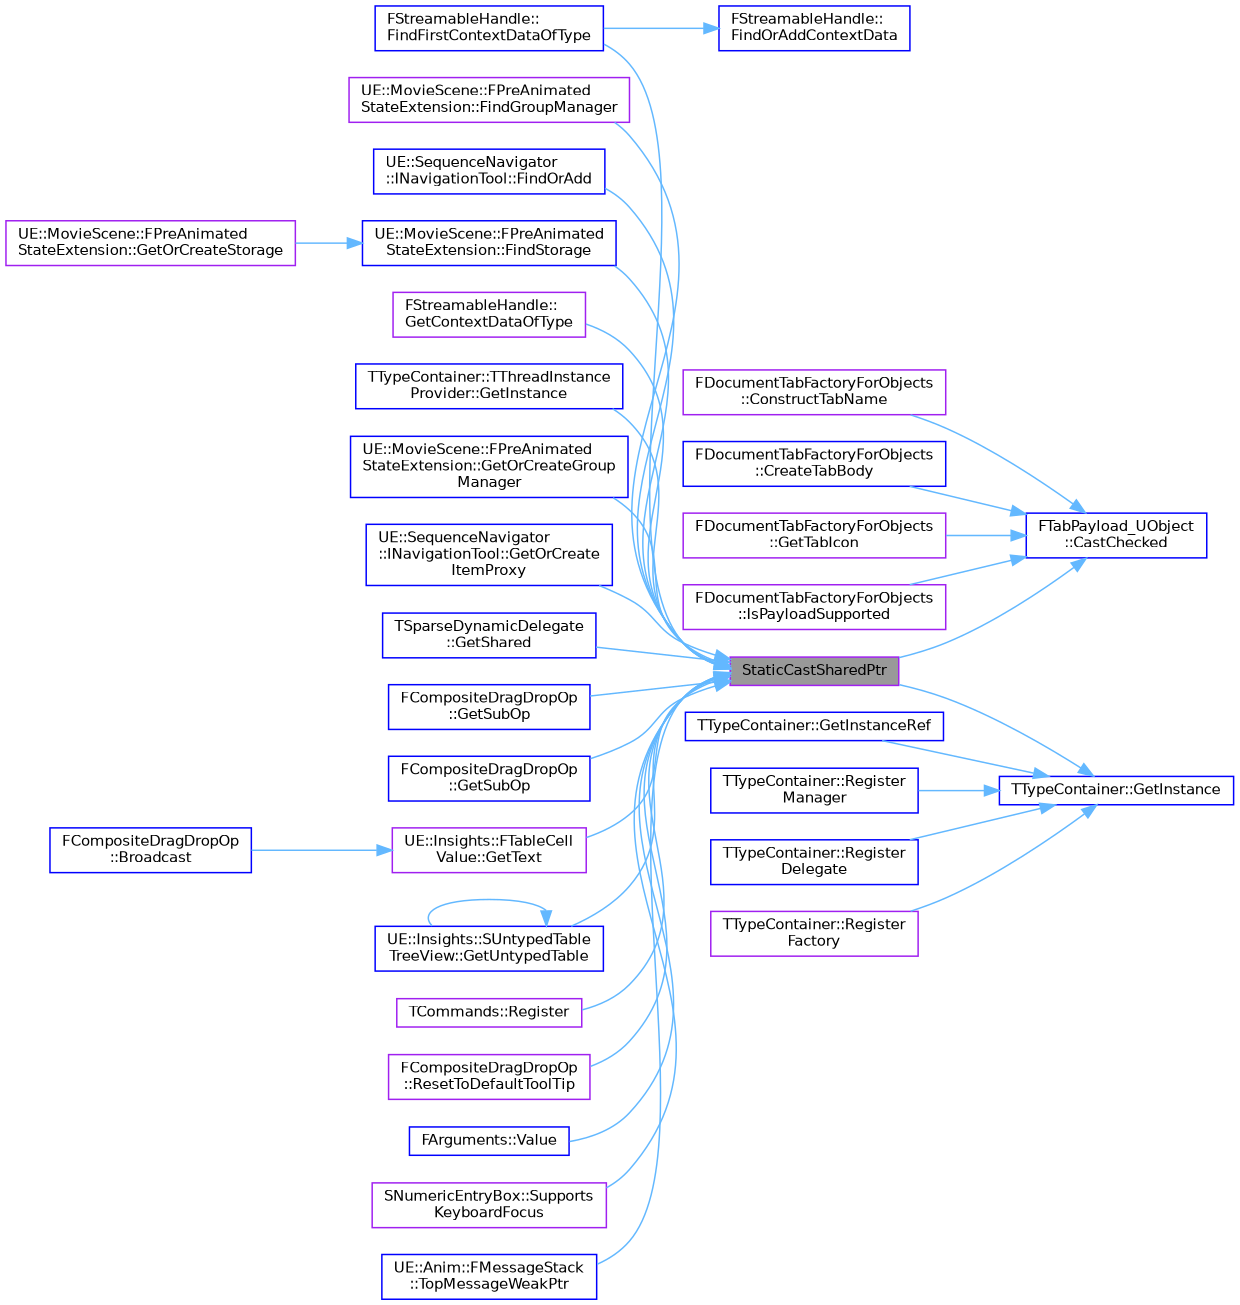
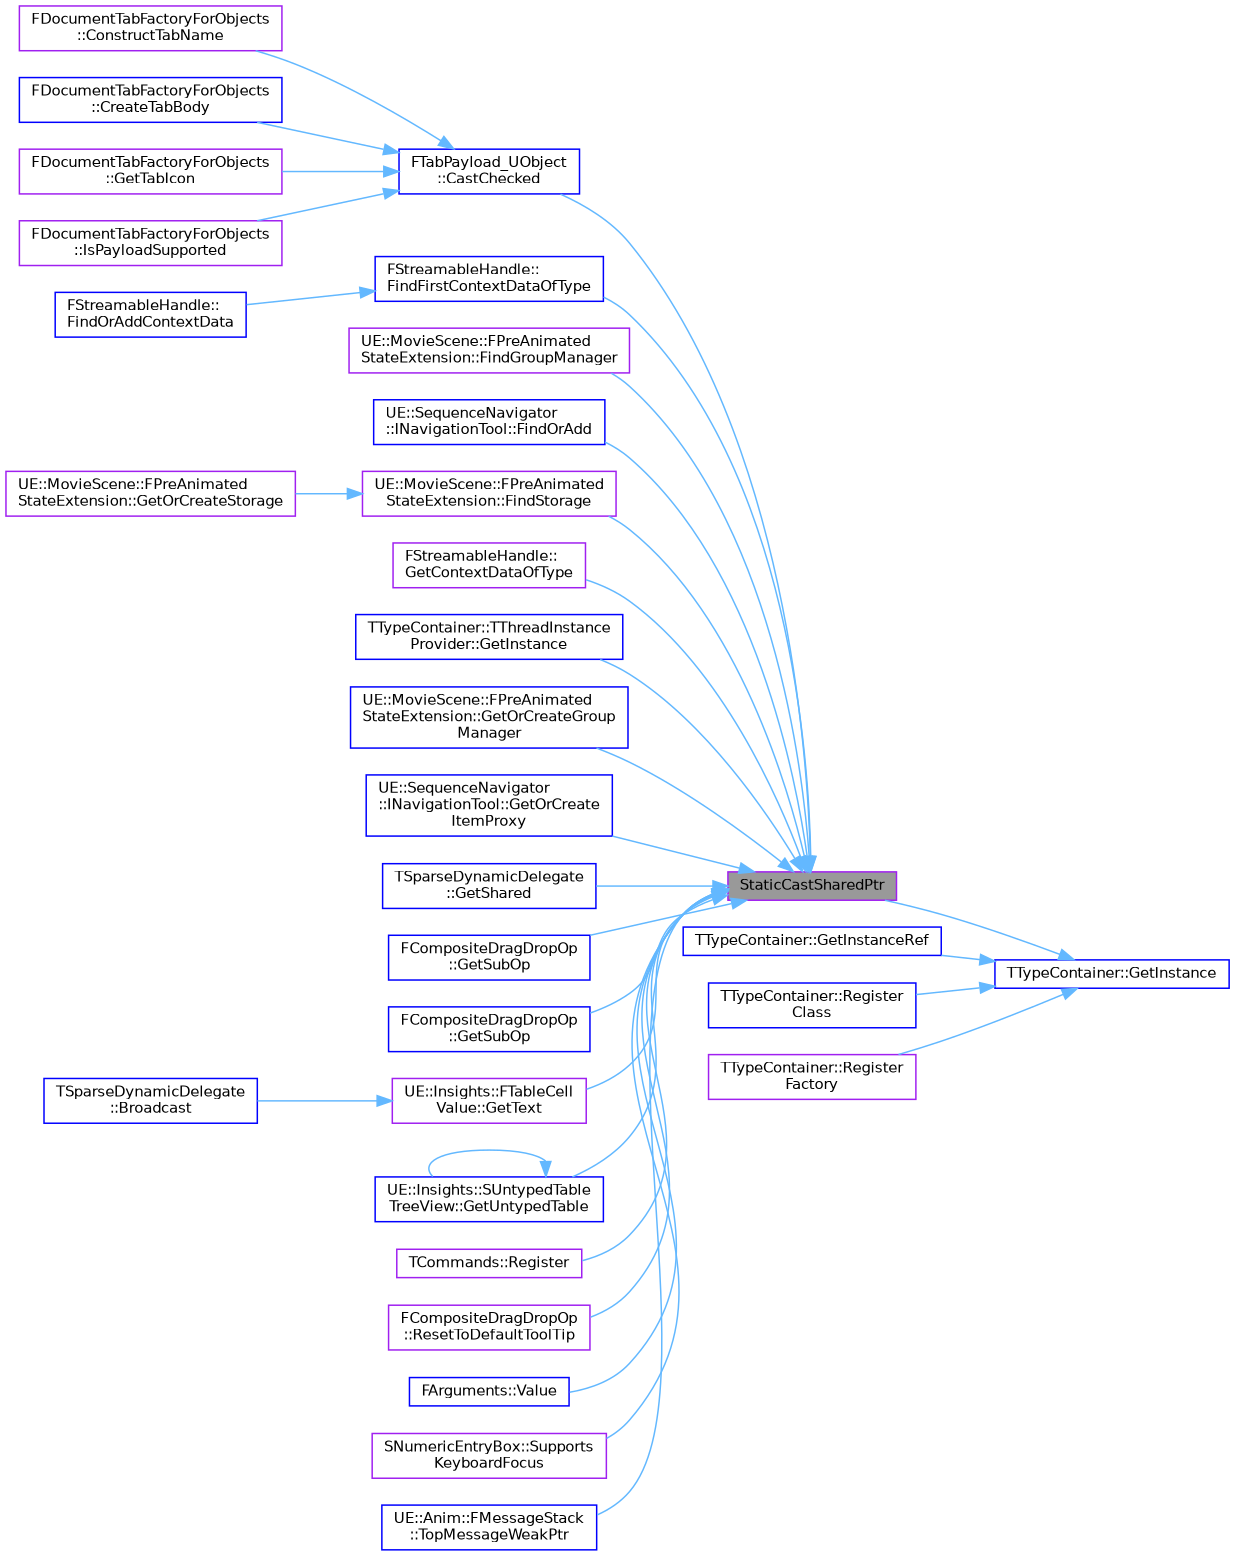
(654, 28) -> (303, 299)
(489, 243) -> (489, 494)
(991, 621) -> (755, 494)
(814, 791) -> (812, 1005)
(151, 850) -> (151, 1101)
(814, 862) -> none
